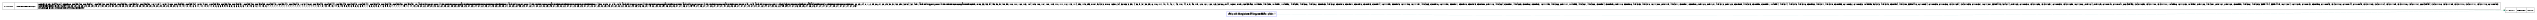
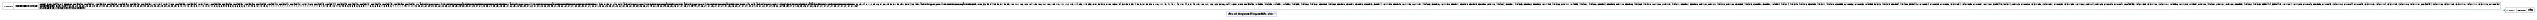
(25, 6) -> (26, 6)
(2530, 10) -> (2530, 10)
